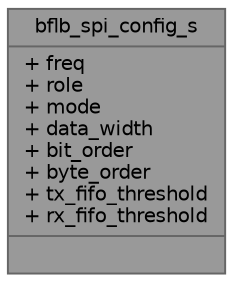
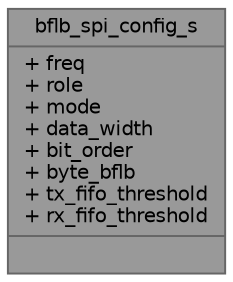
(87, 173) -> (80, 173)
